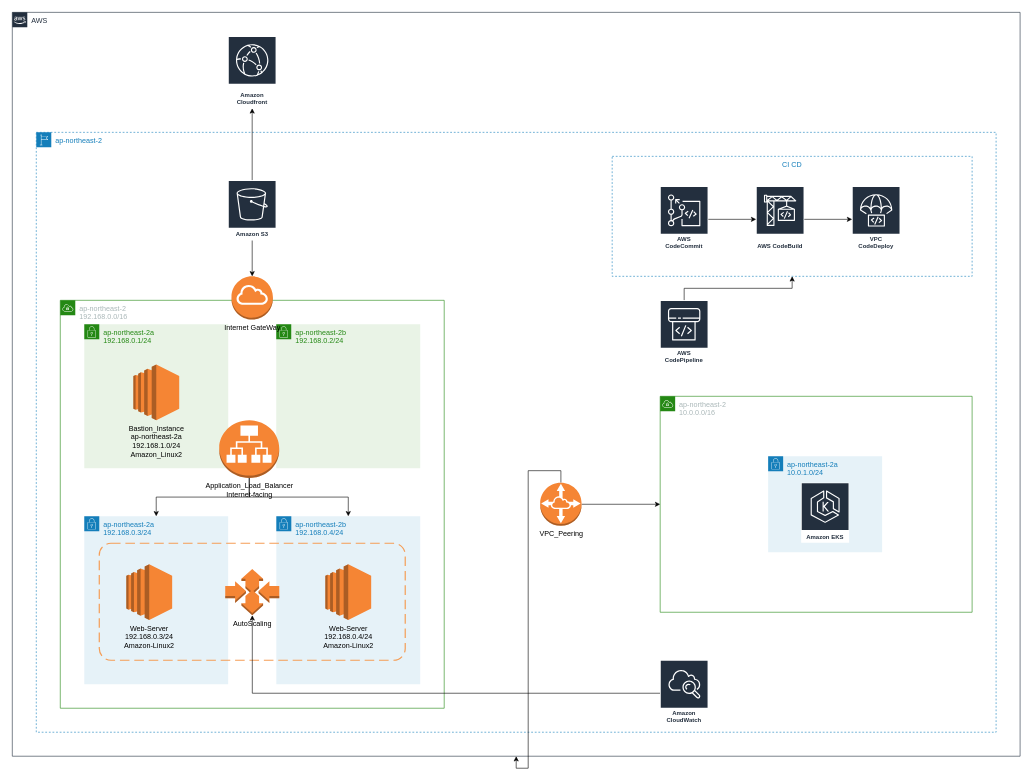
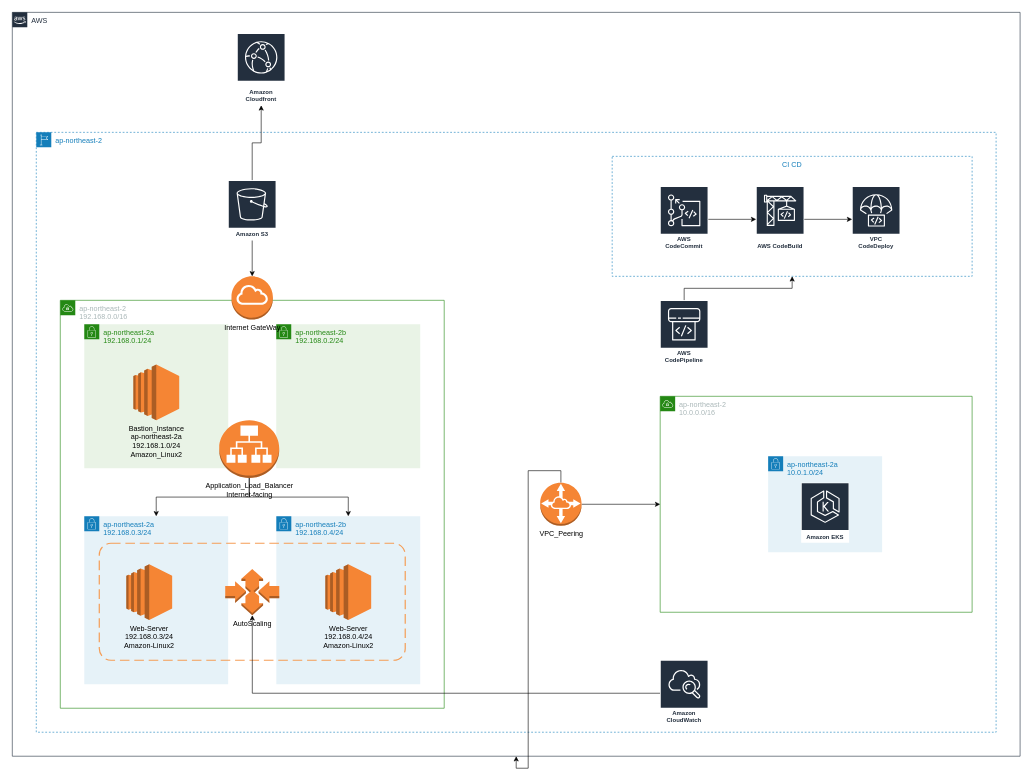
(252, 72) -> (261, 69)
